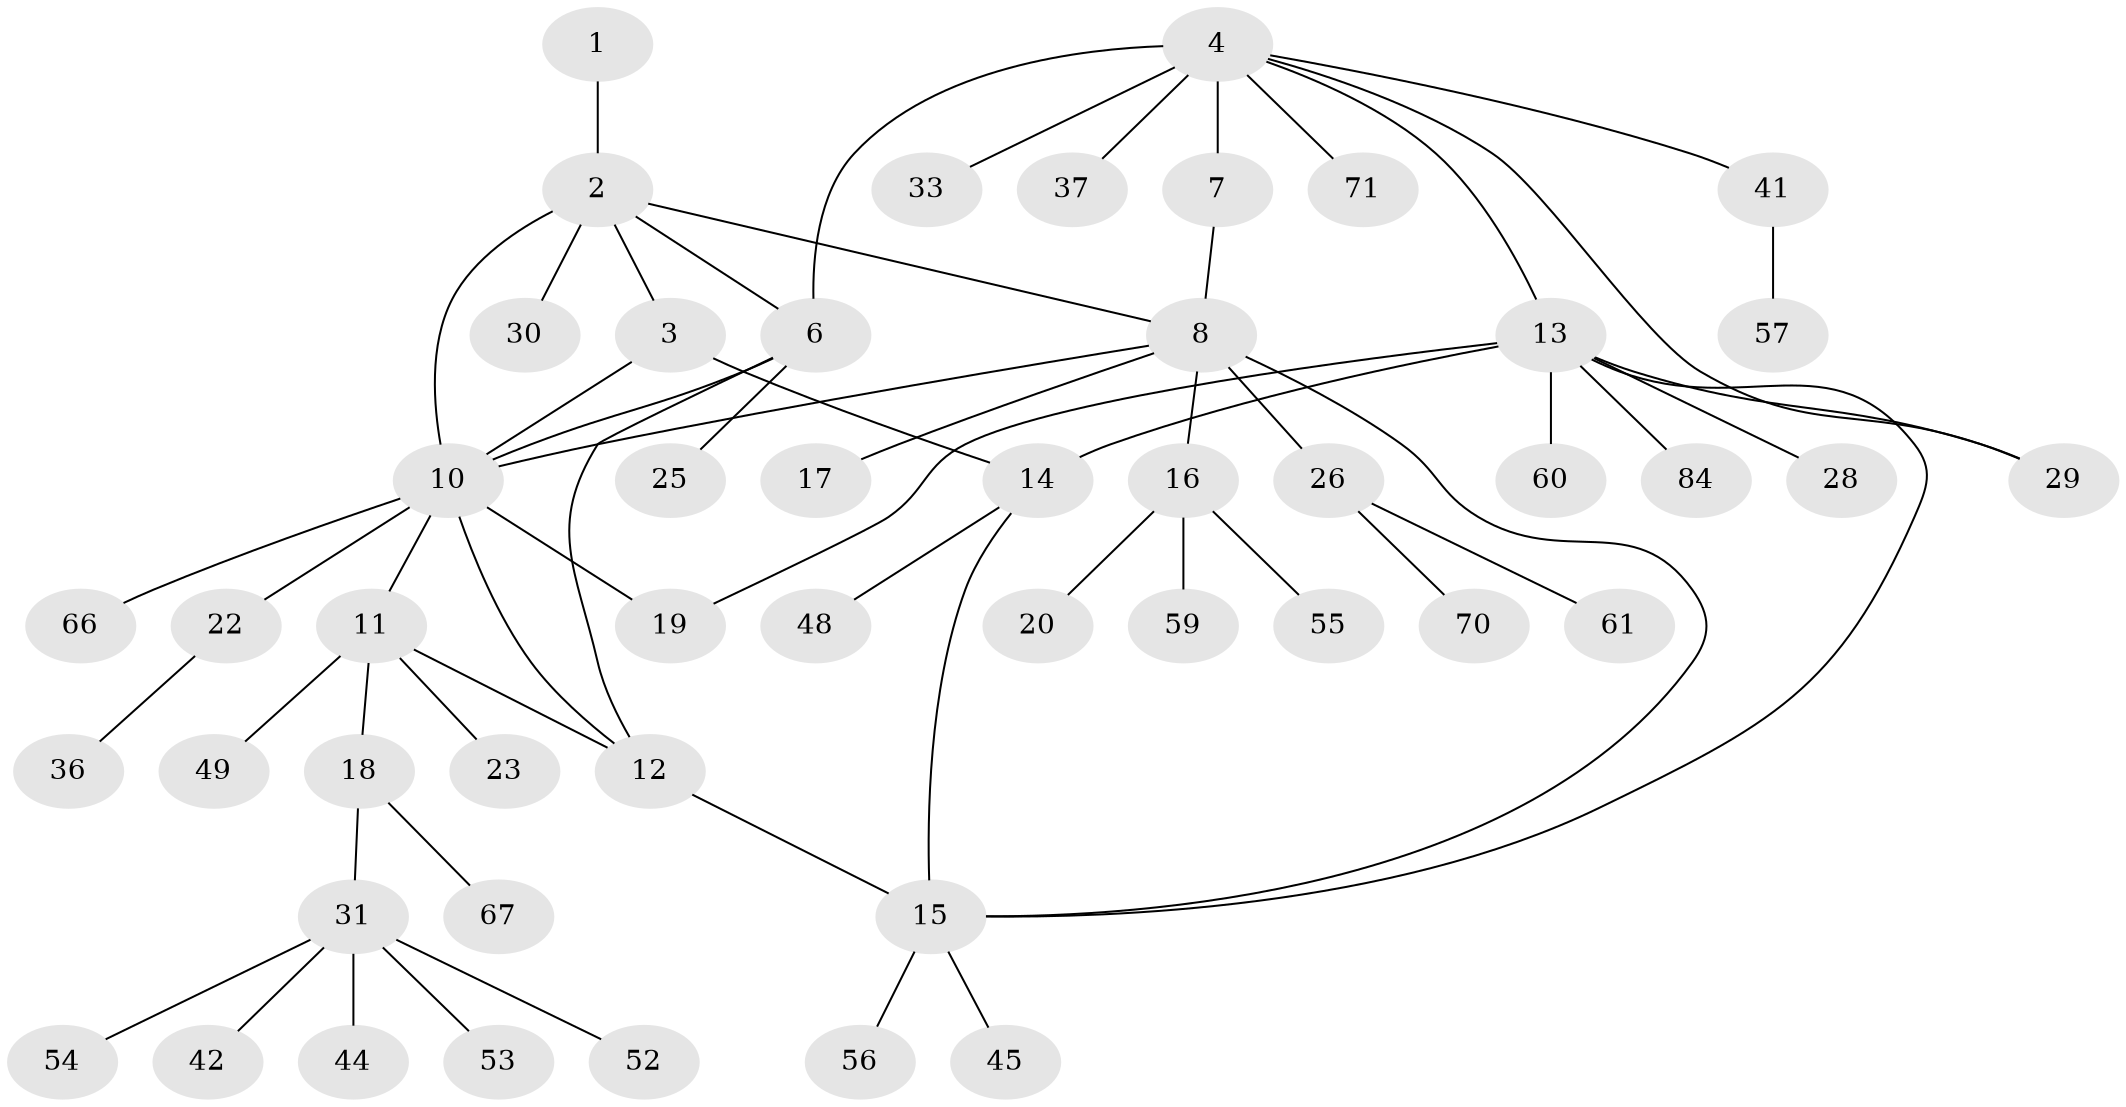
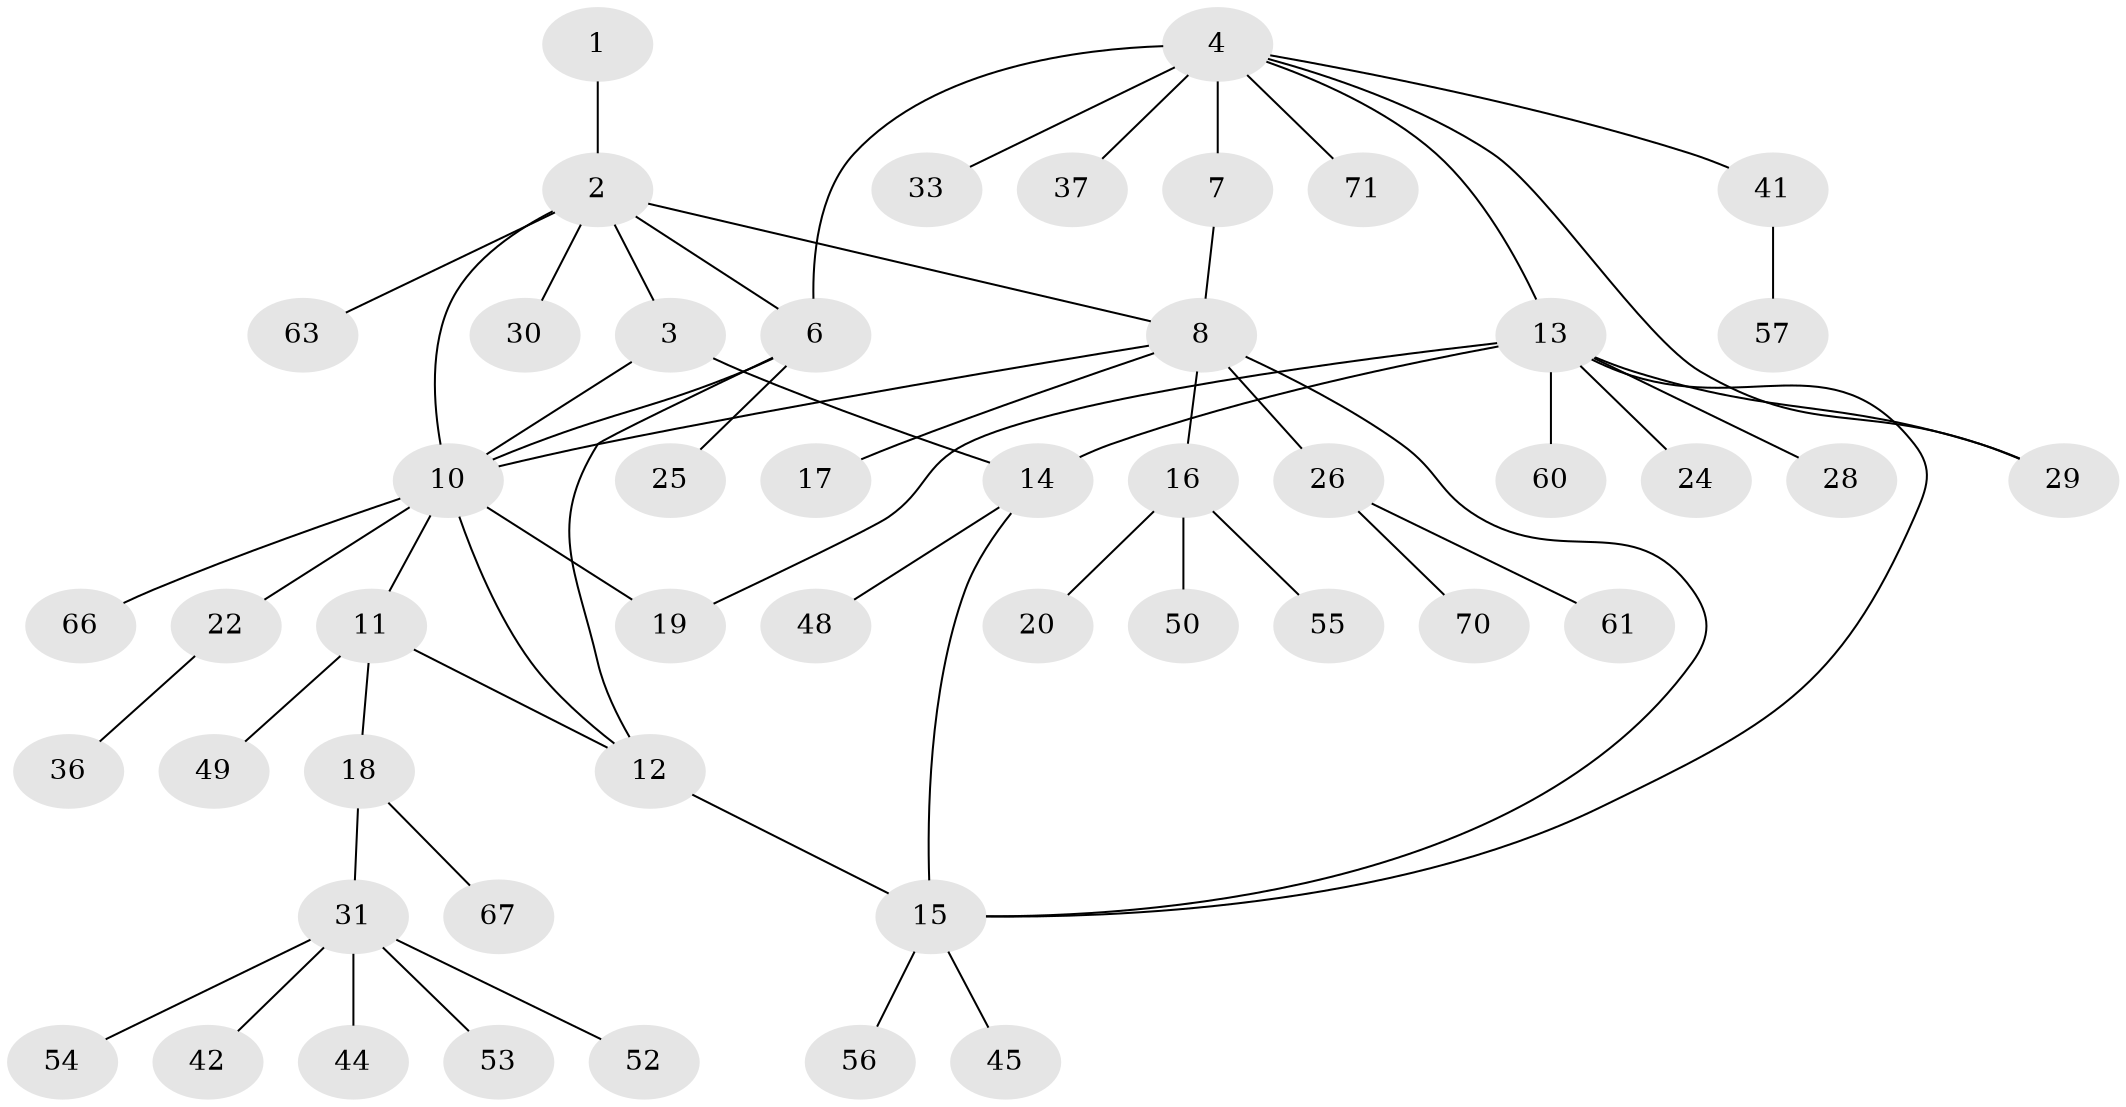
none -> (303, 335)
(1696, 481) -> (1696, 481)
(1183, 626) -> (1183, 626)
(505, 771) -> none
